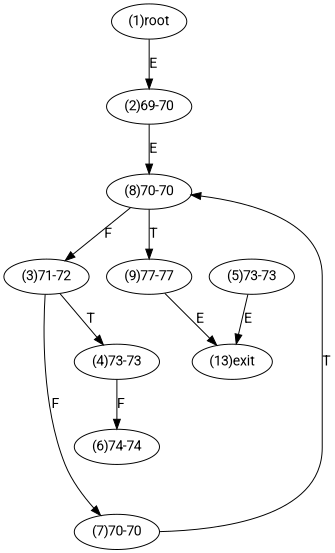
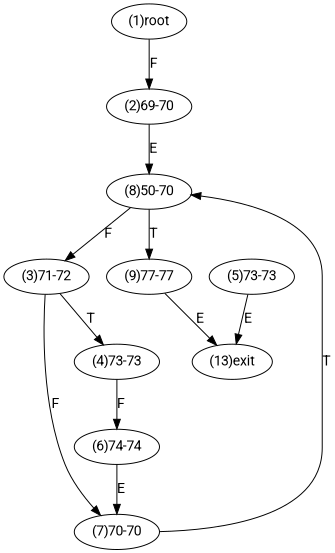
(154, 64) -> (154, 64)
(149, 192) -> (149, 192)
none -> (117, 484)
